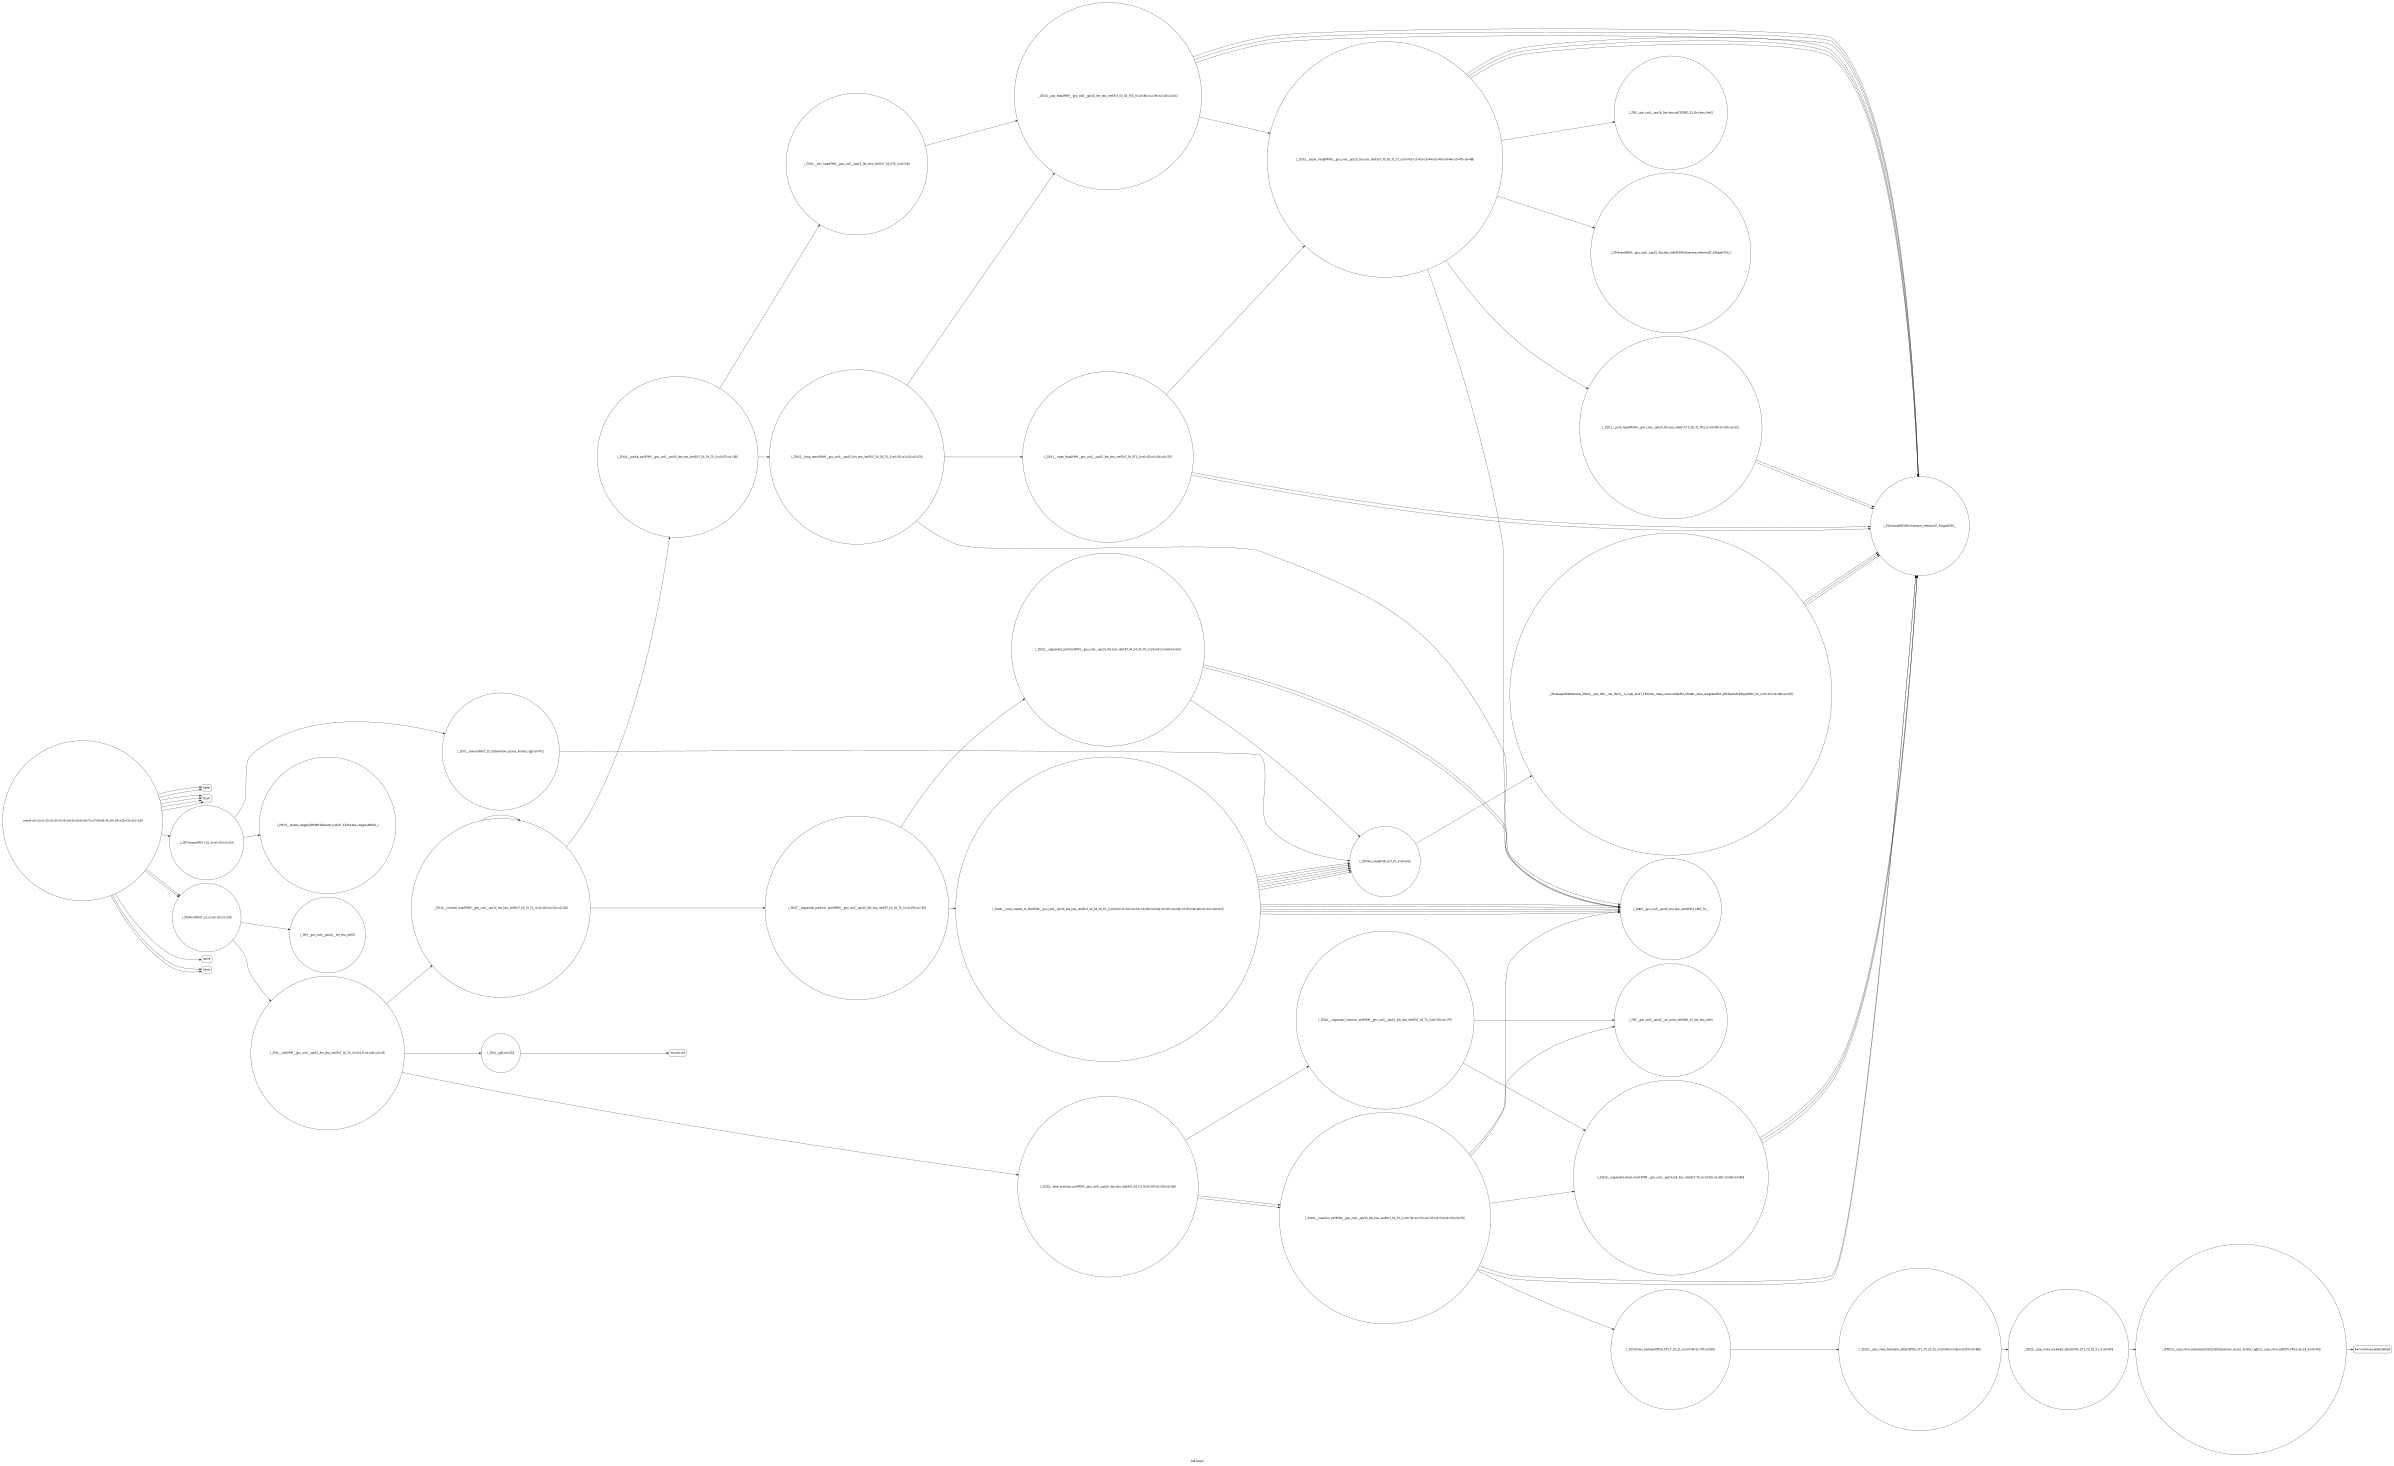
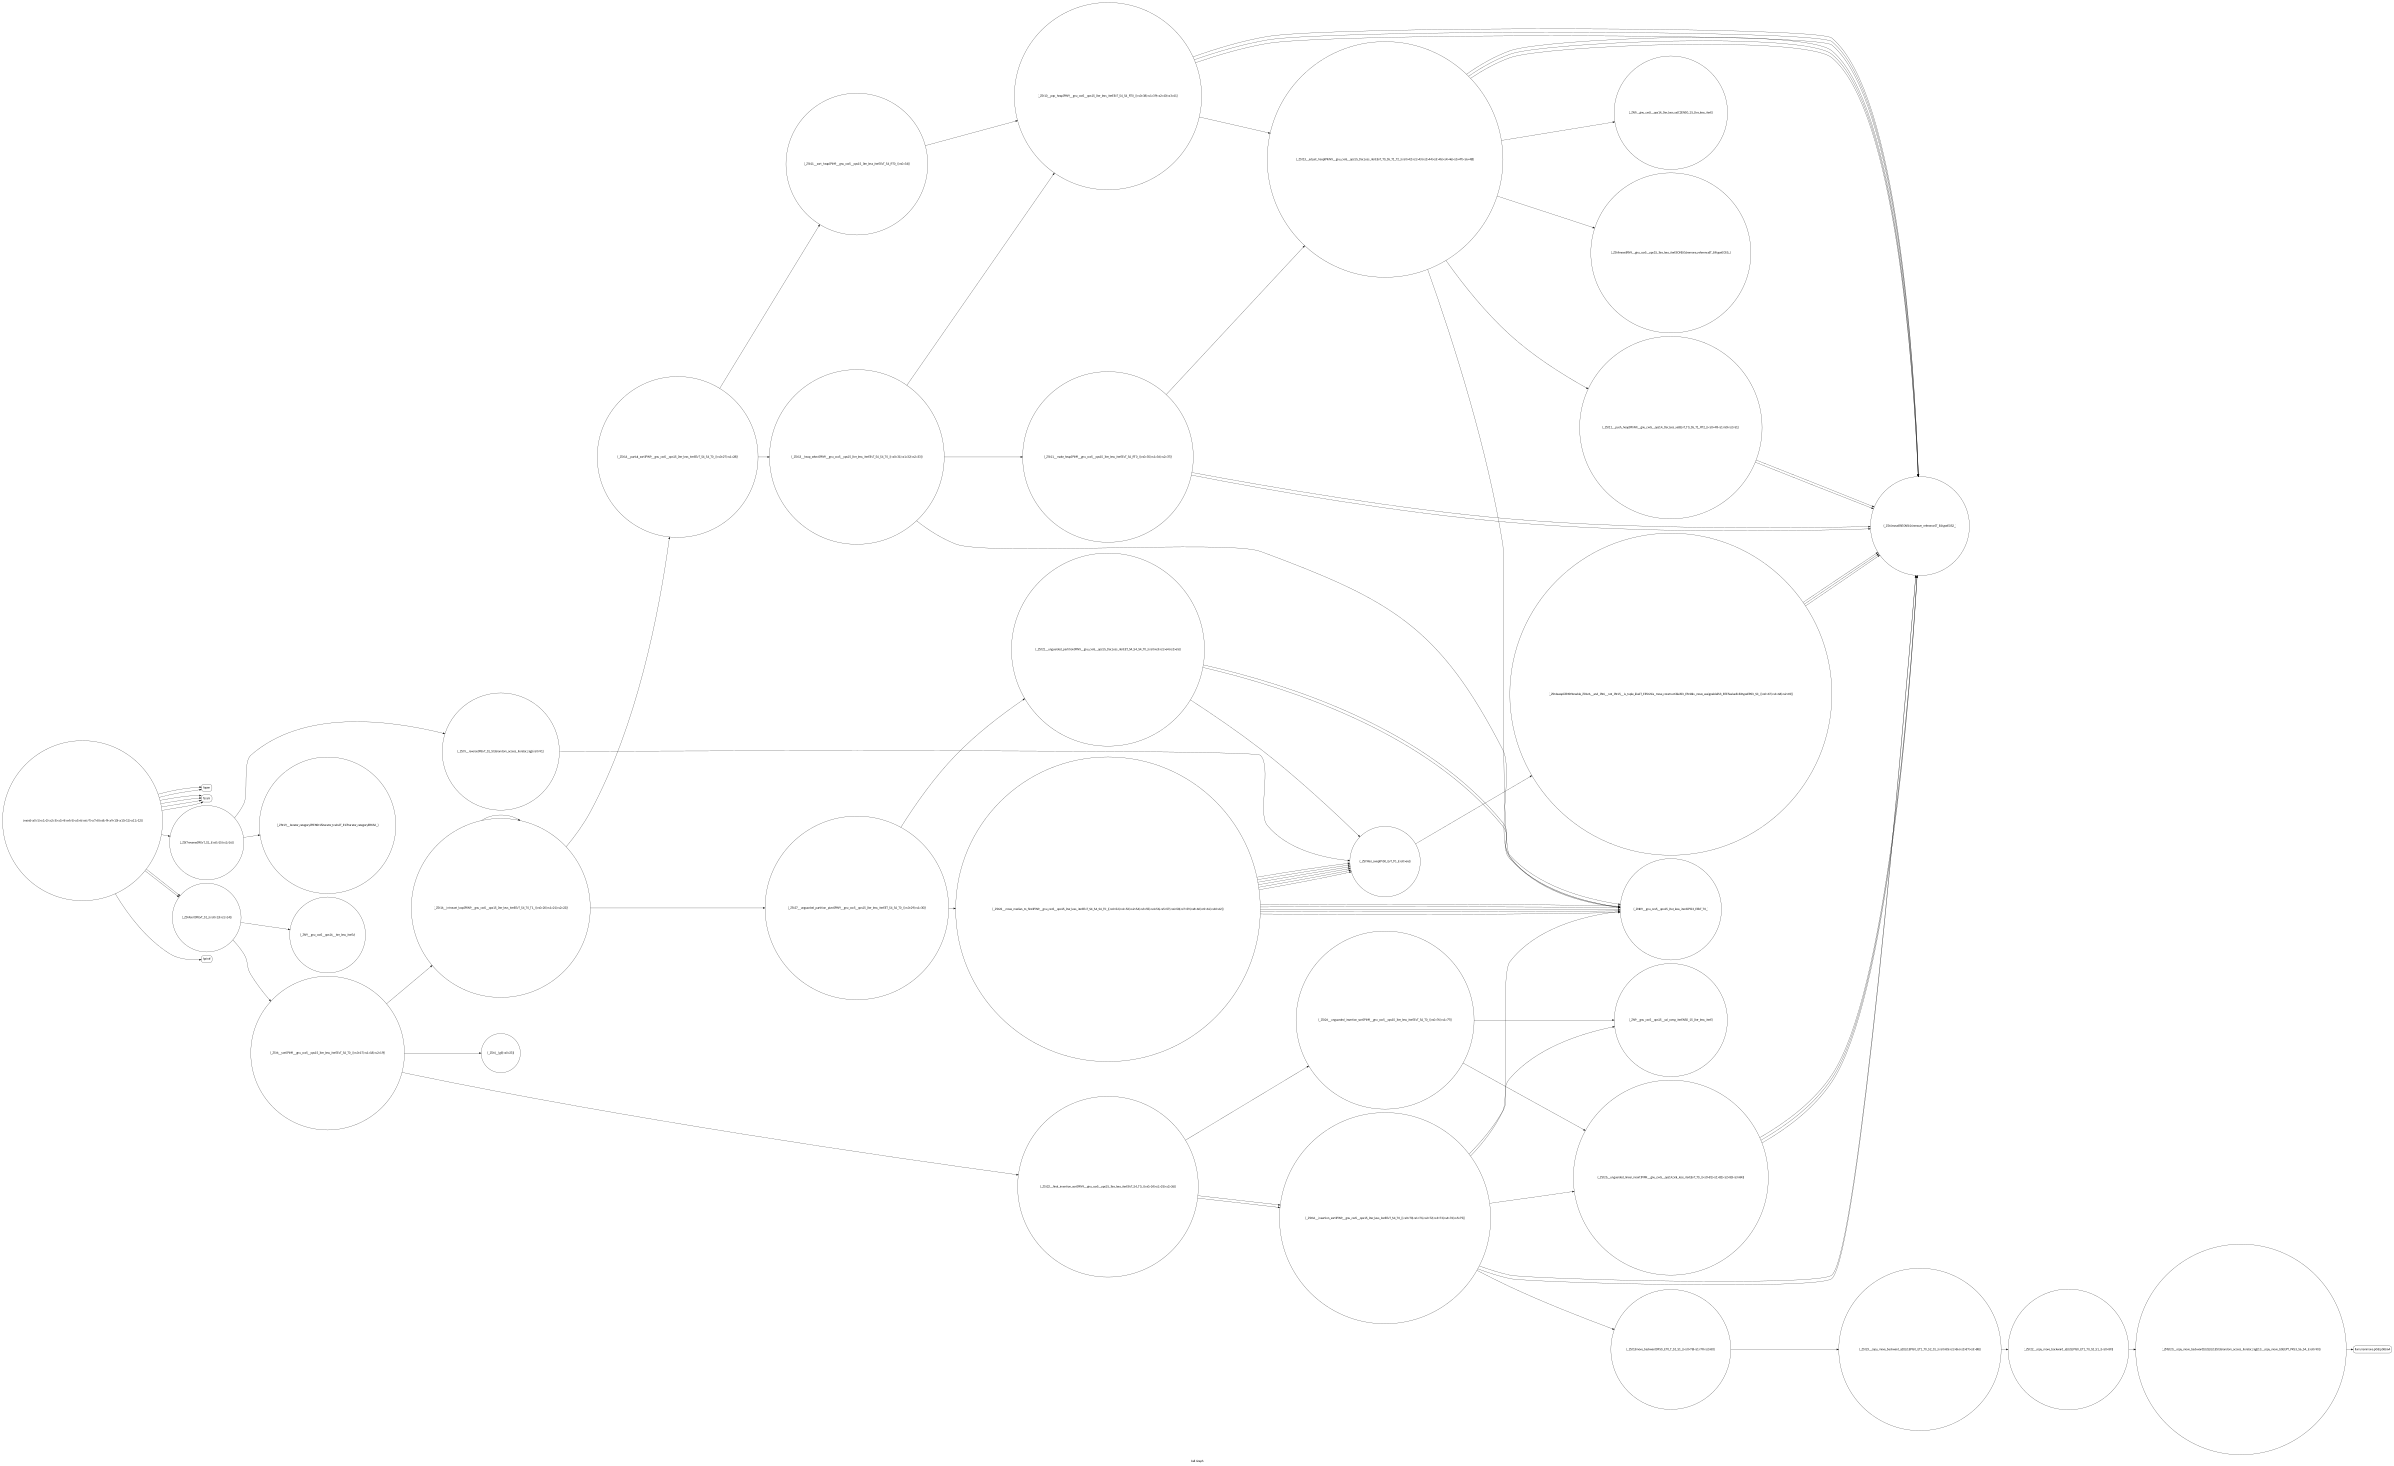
(207, 970) -> none
(678, 1053) -> none
